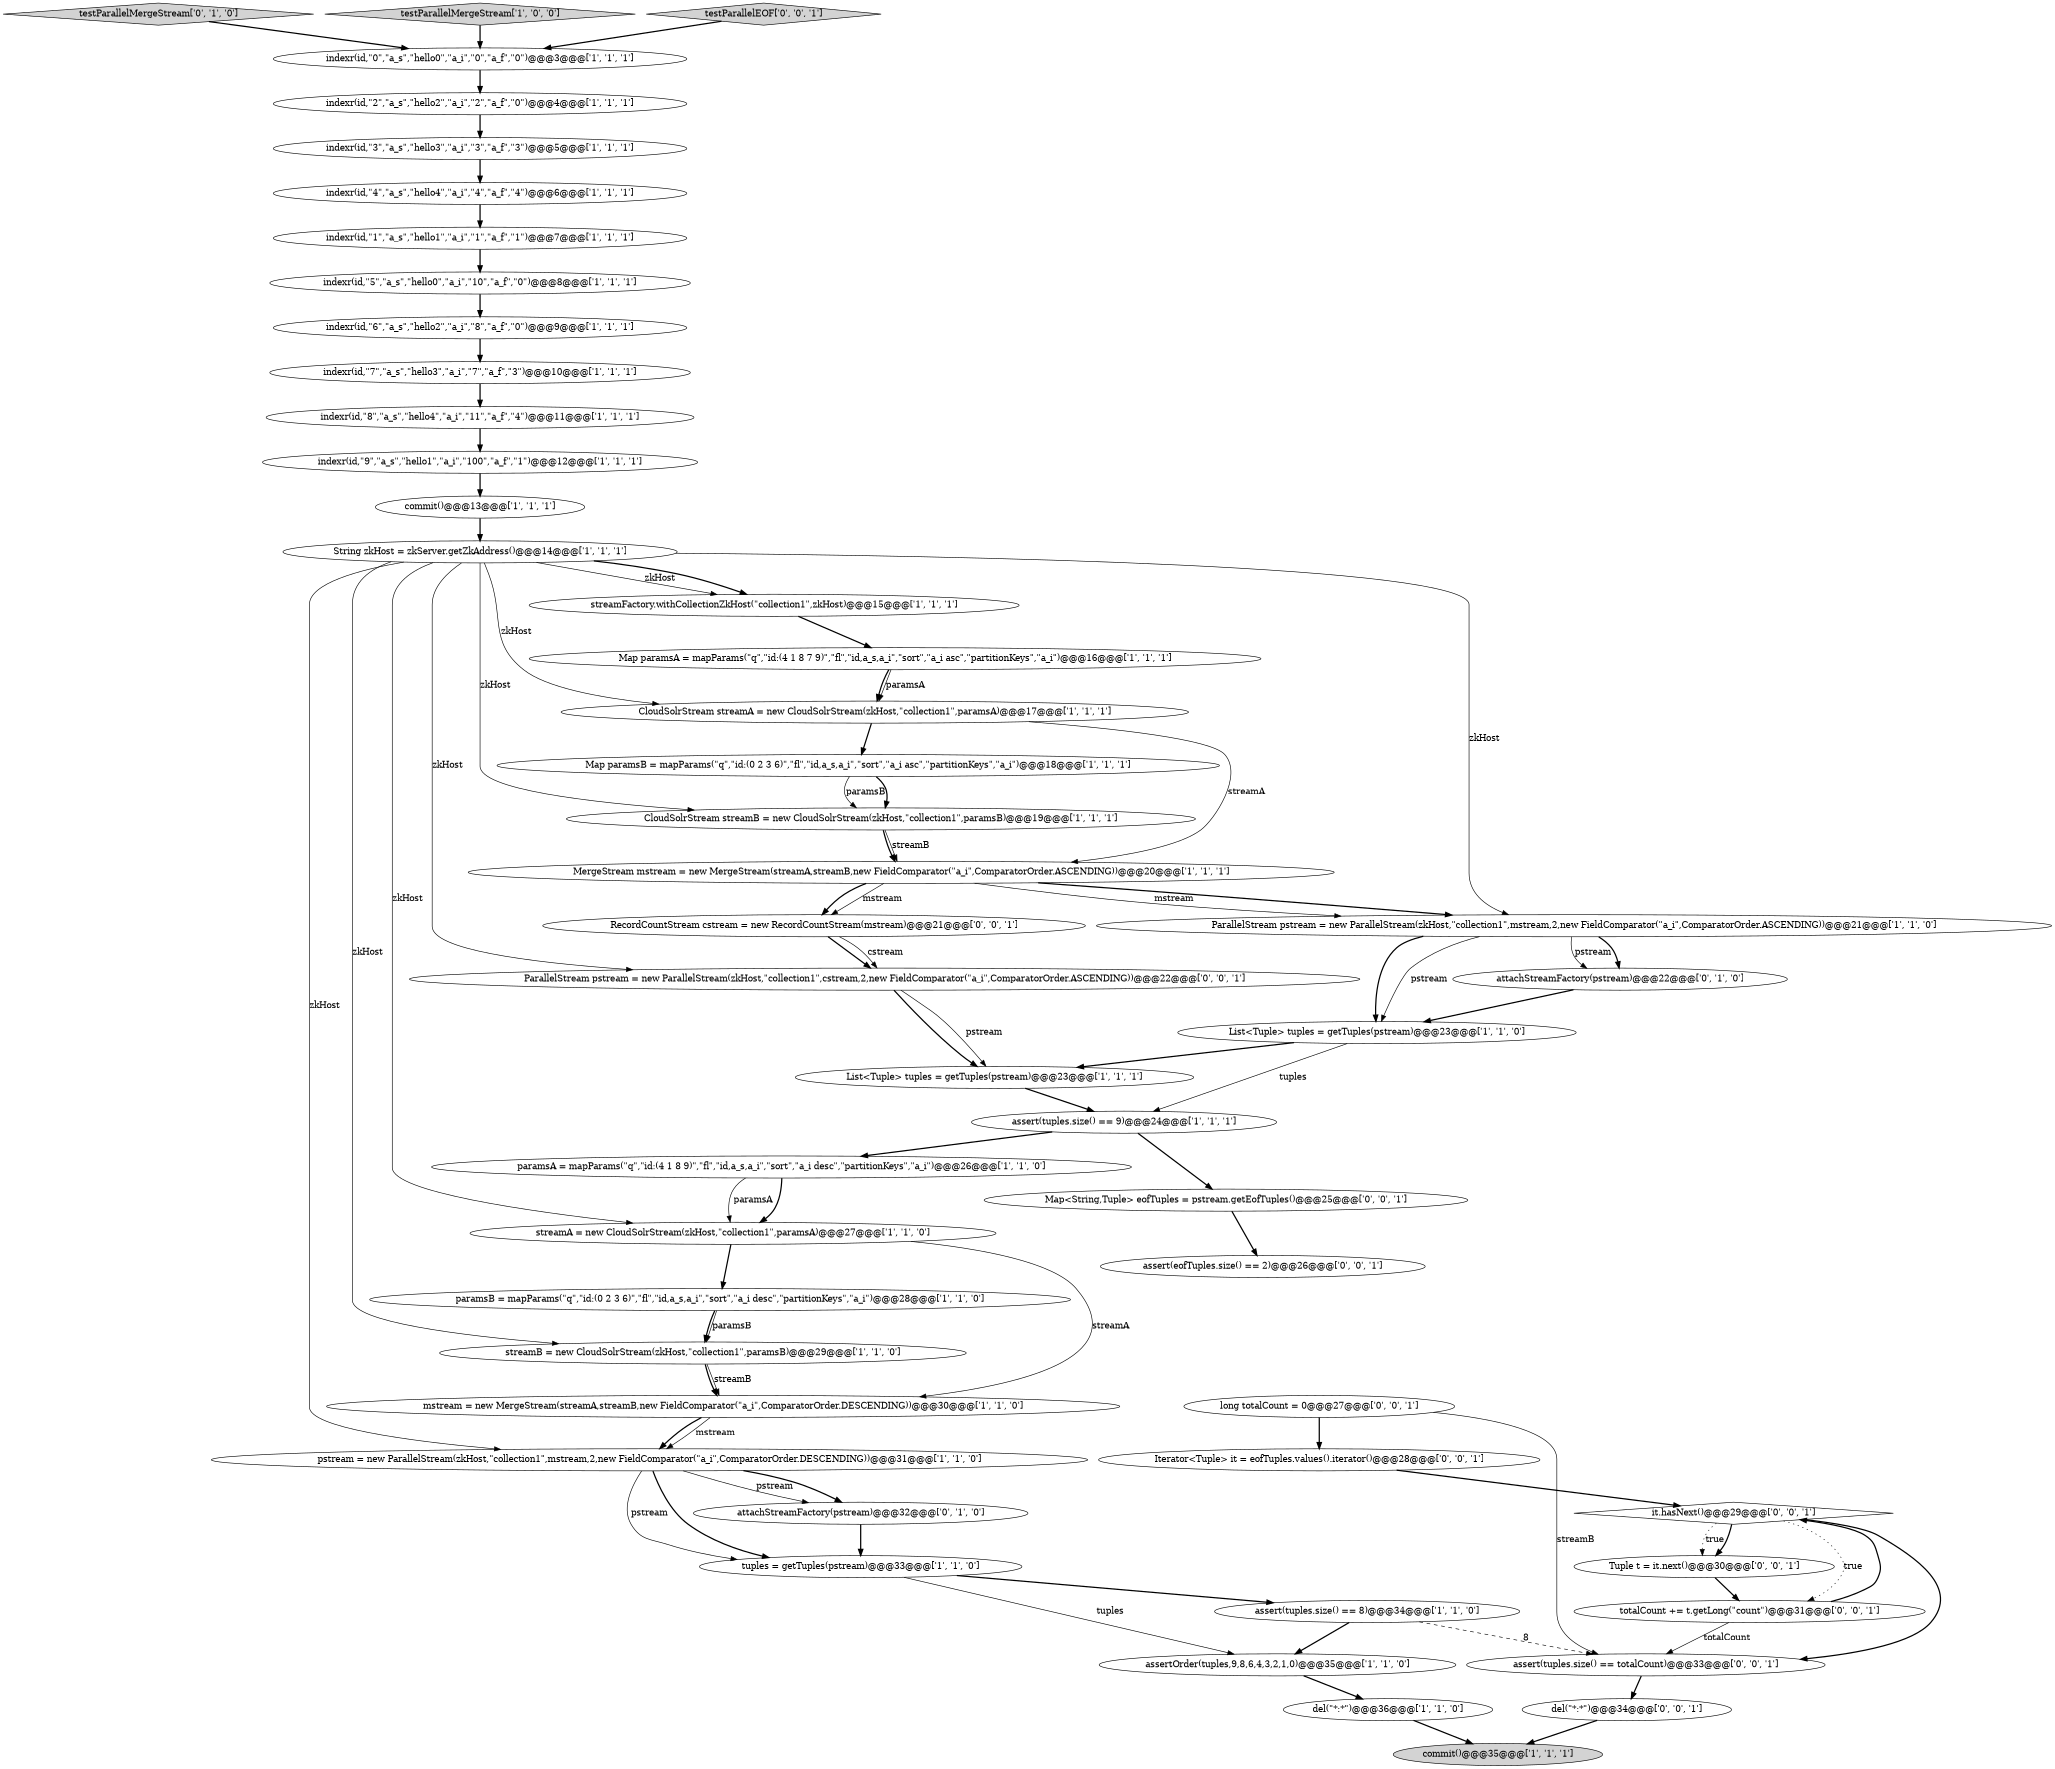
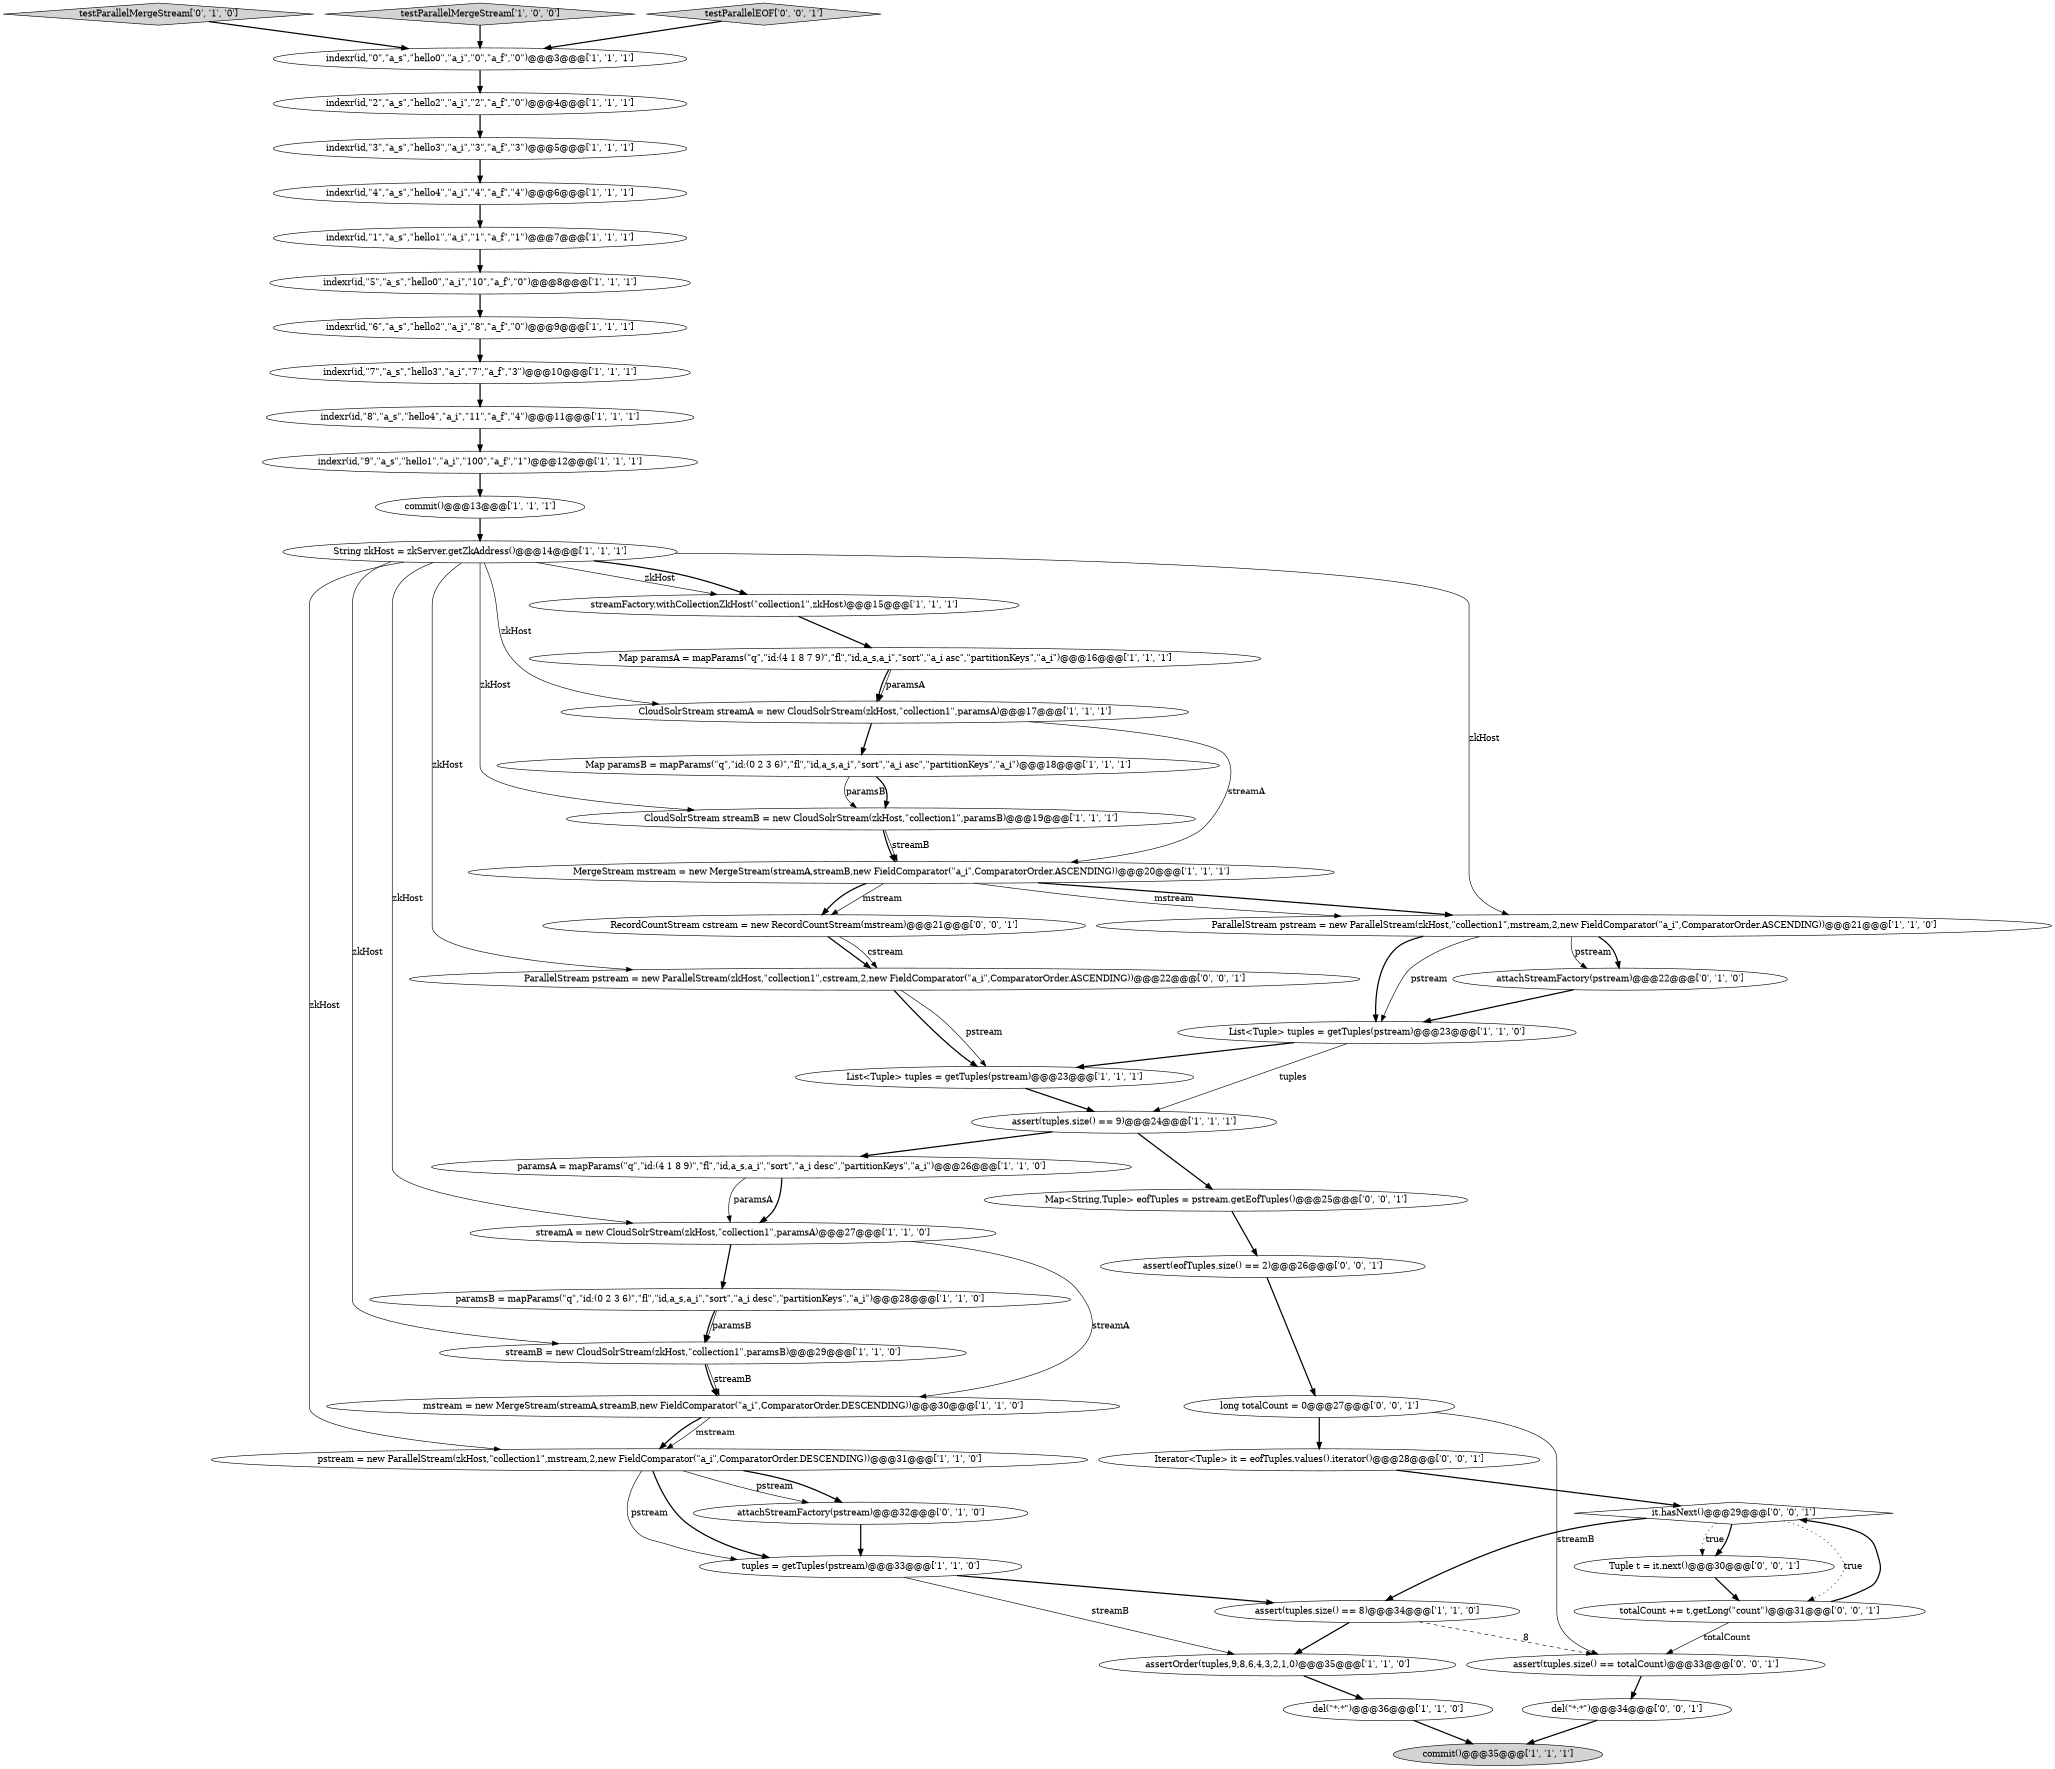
none -> (1290, 1334)
(1939, 1593) -> (1515, 1544)
(1110, 1611) -> (1110, 1611)
